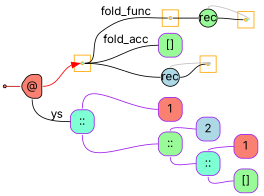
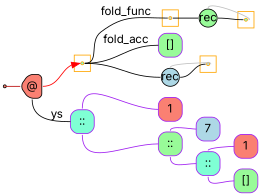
(208, 129) -> (208, 129)
